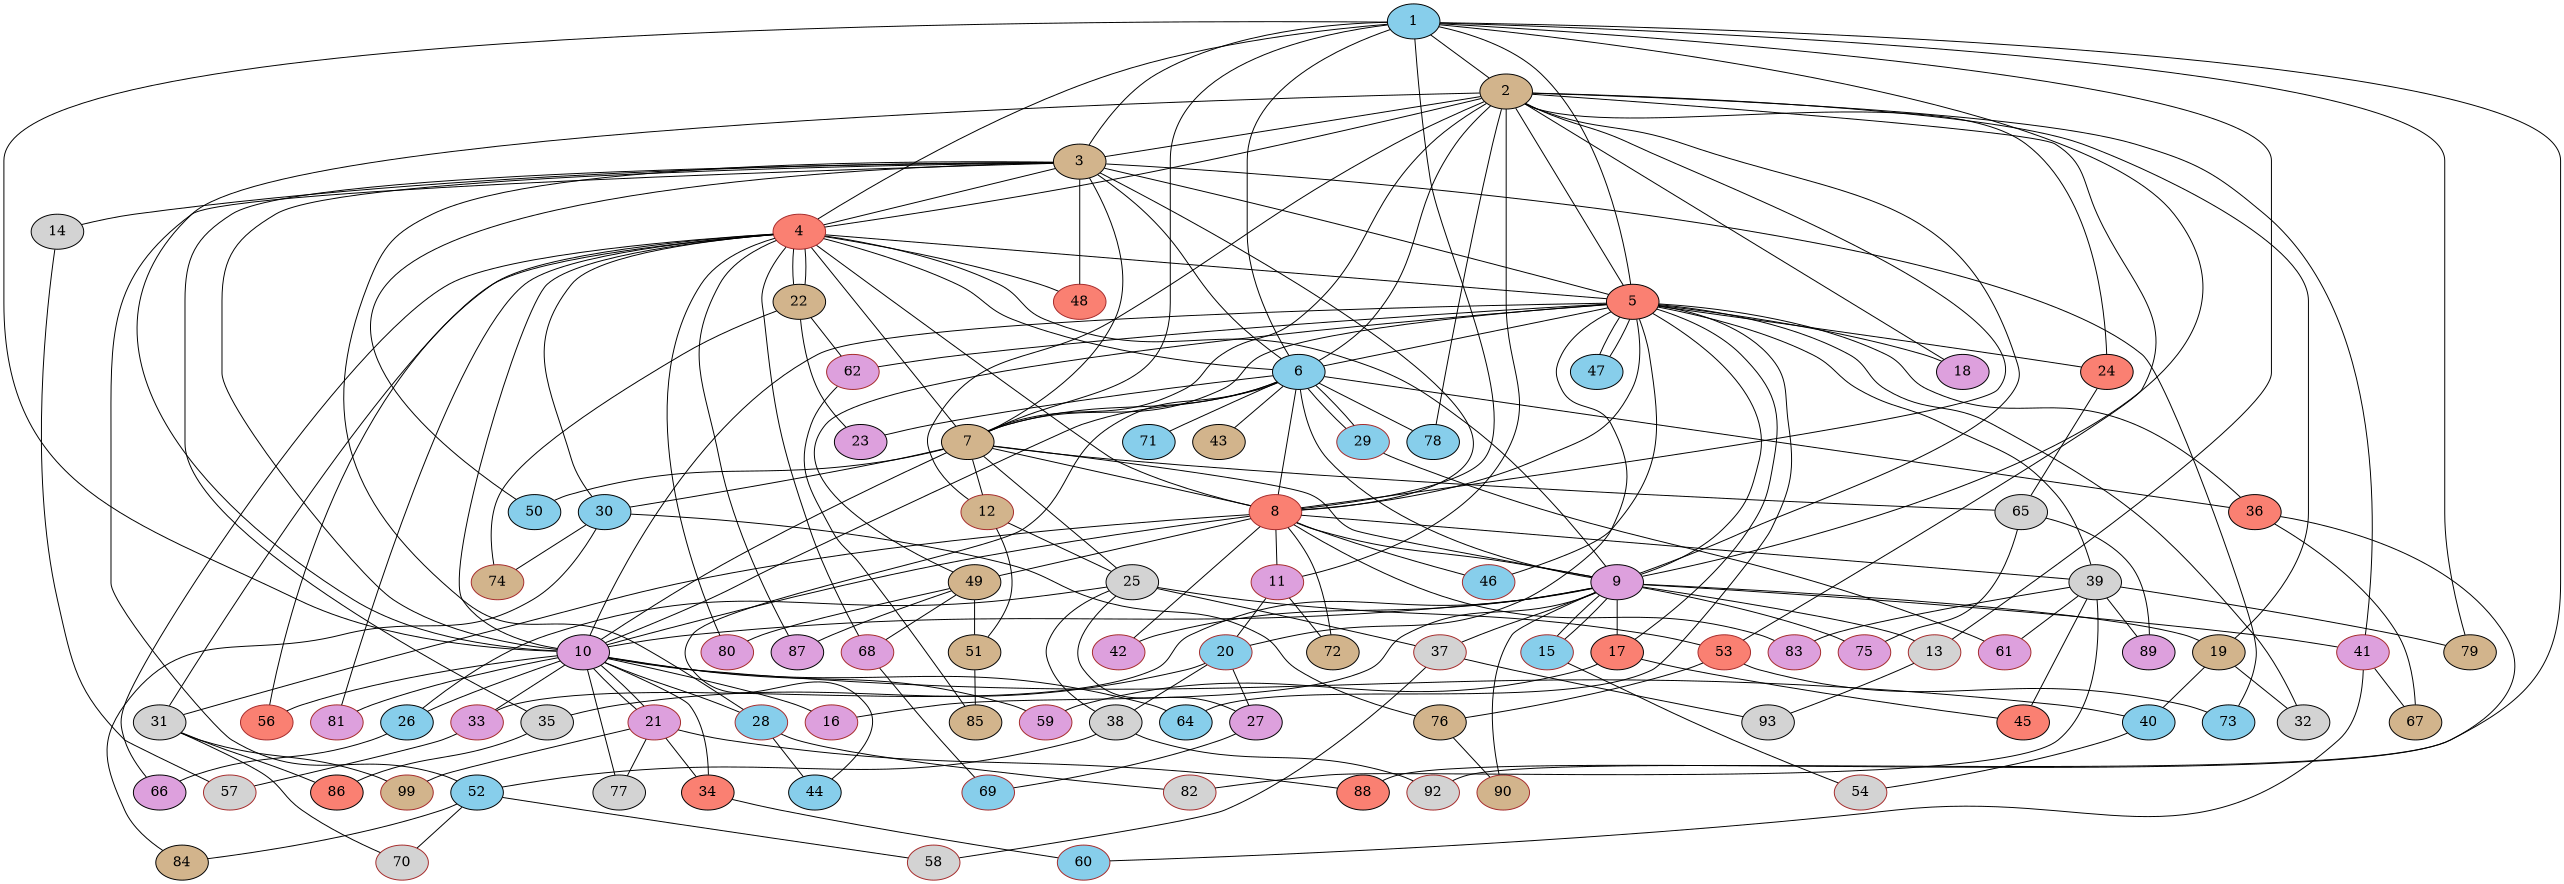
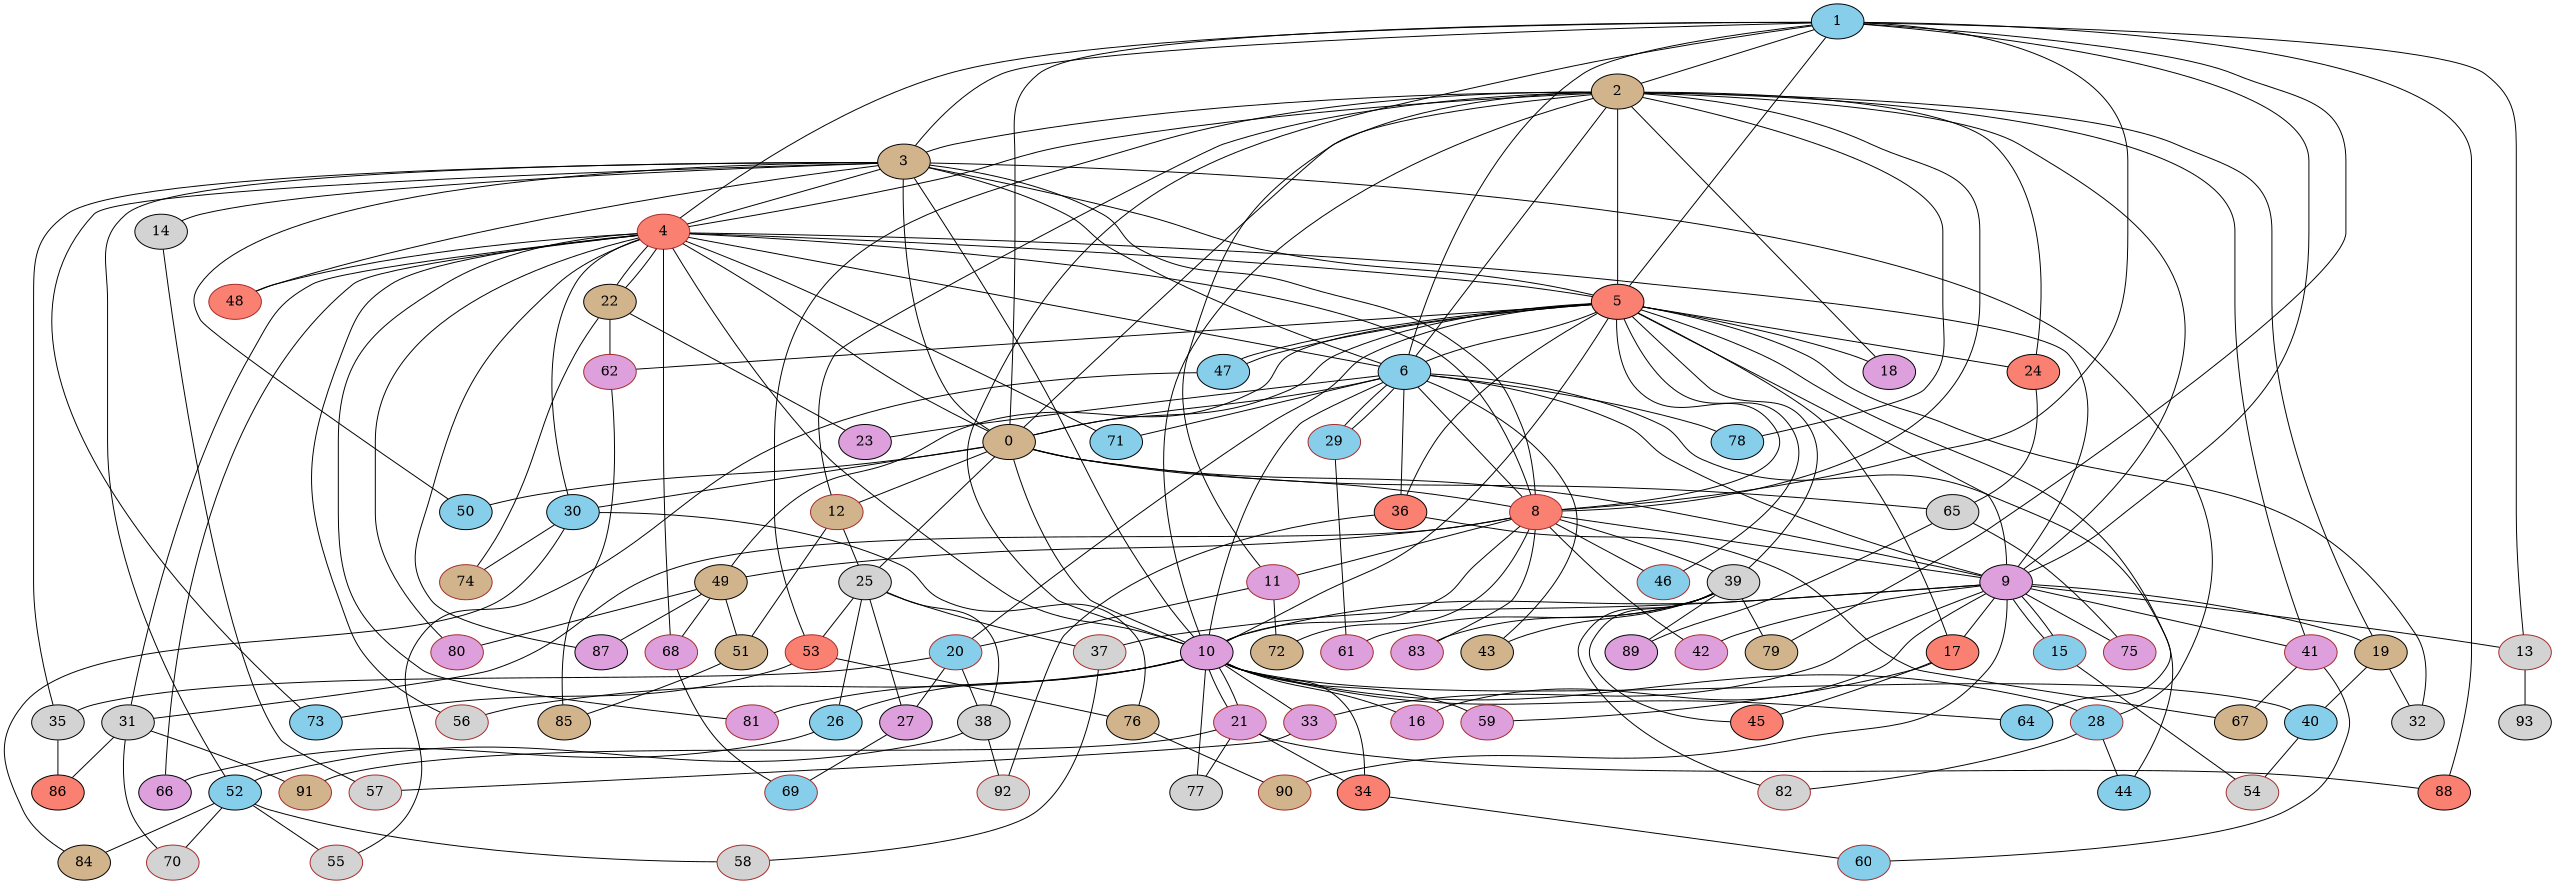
none -> (893, 331)
(968, 442) -> (1009, 442)
none -> (1569, 624)
(1666, 702) -> none
(267, 722) -> (462, 722)
(407, 793) -> (305, 793)
none -> (336, 863)
